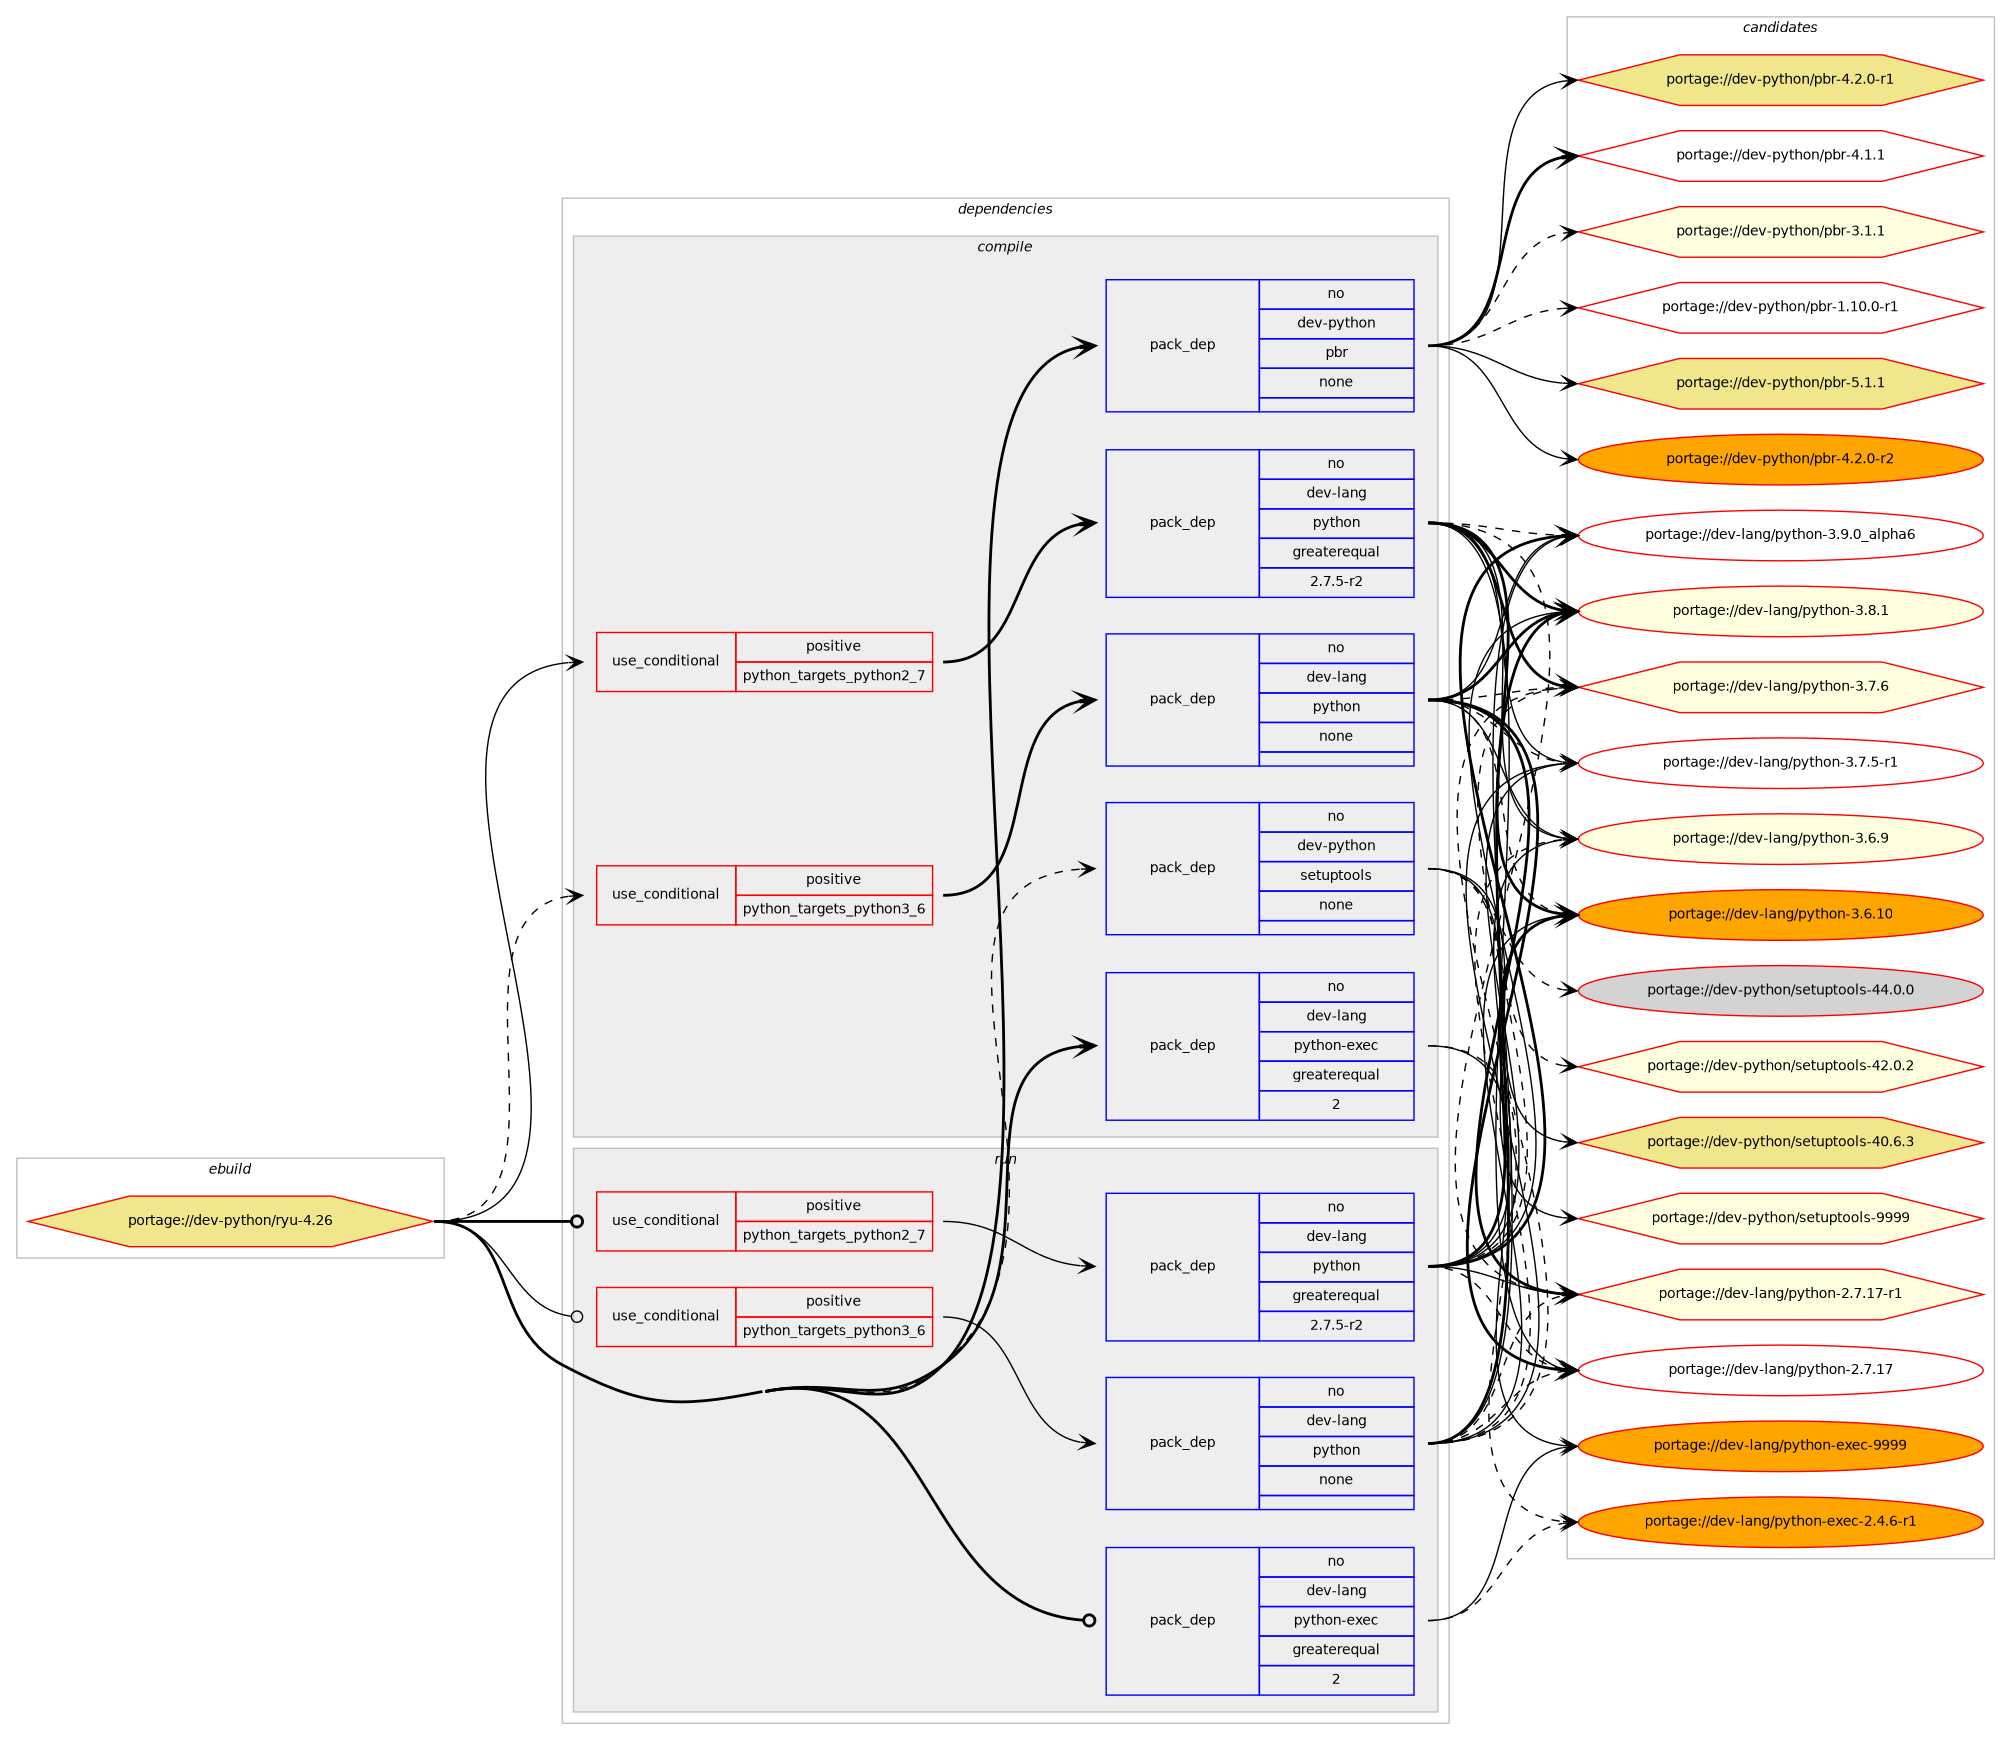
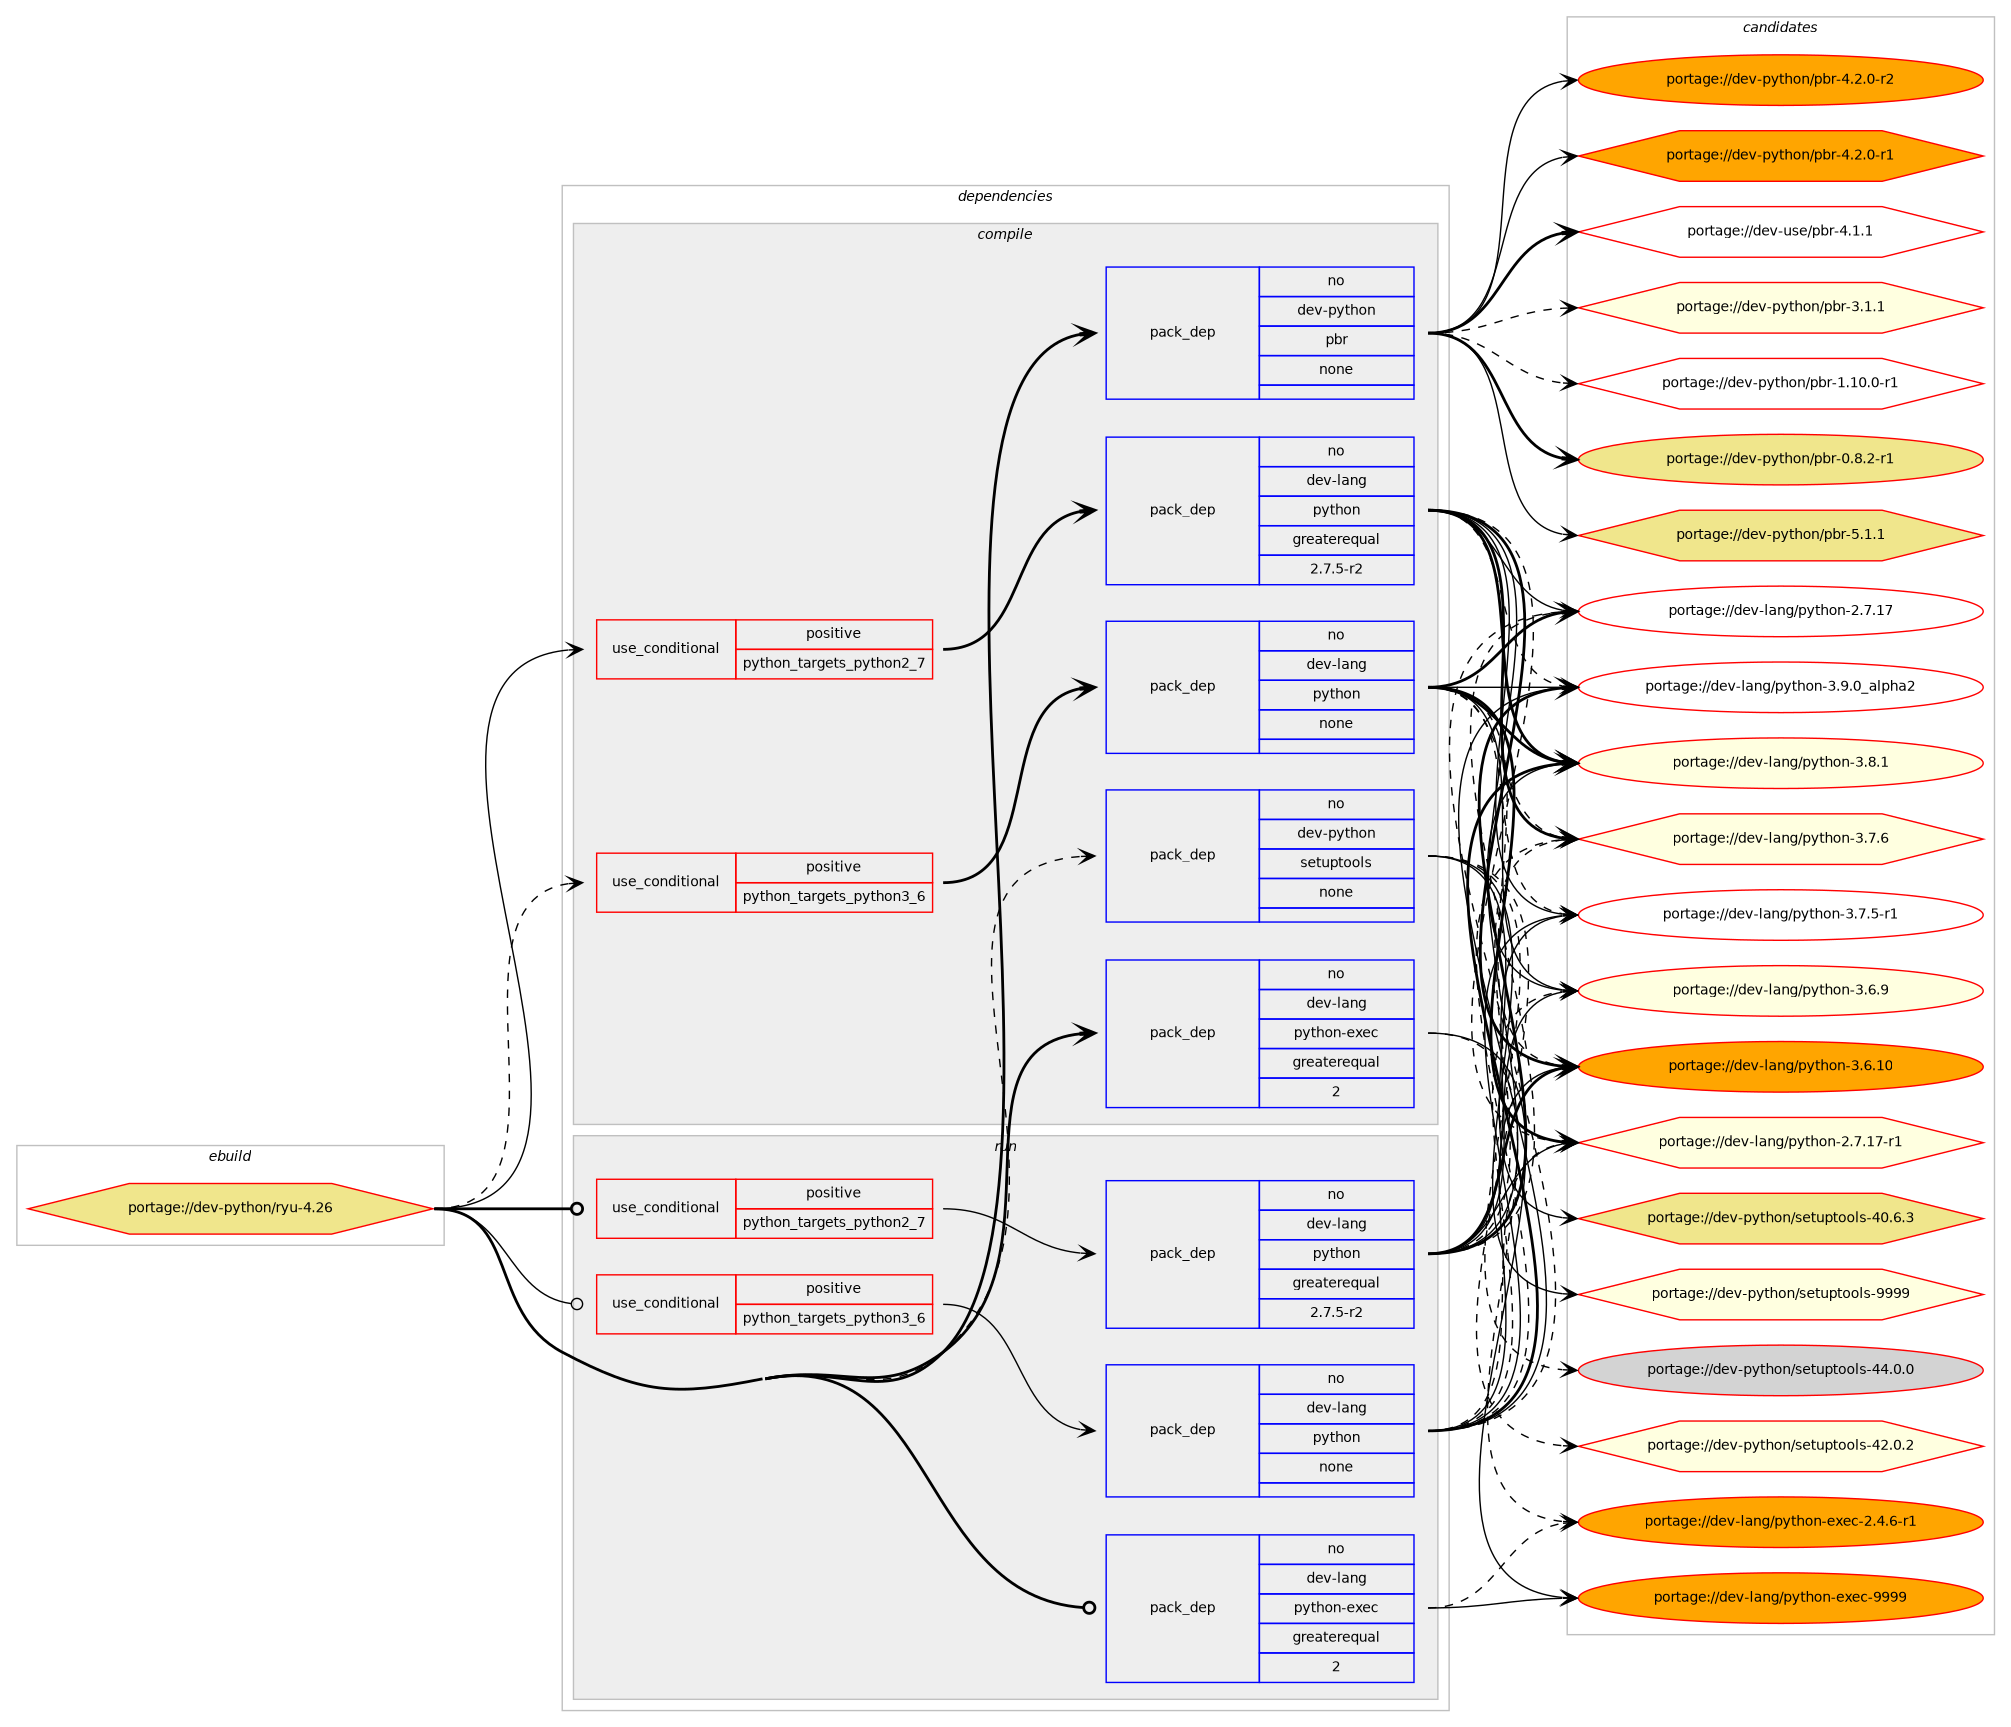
(1781, 80) -> (1781, 156)
(1781, 156) -> (1781, 232)
none -> (1781, 460)
(1781, 536) -> (1781, 687)
